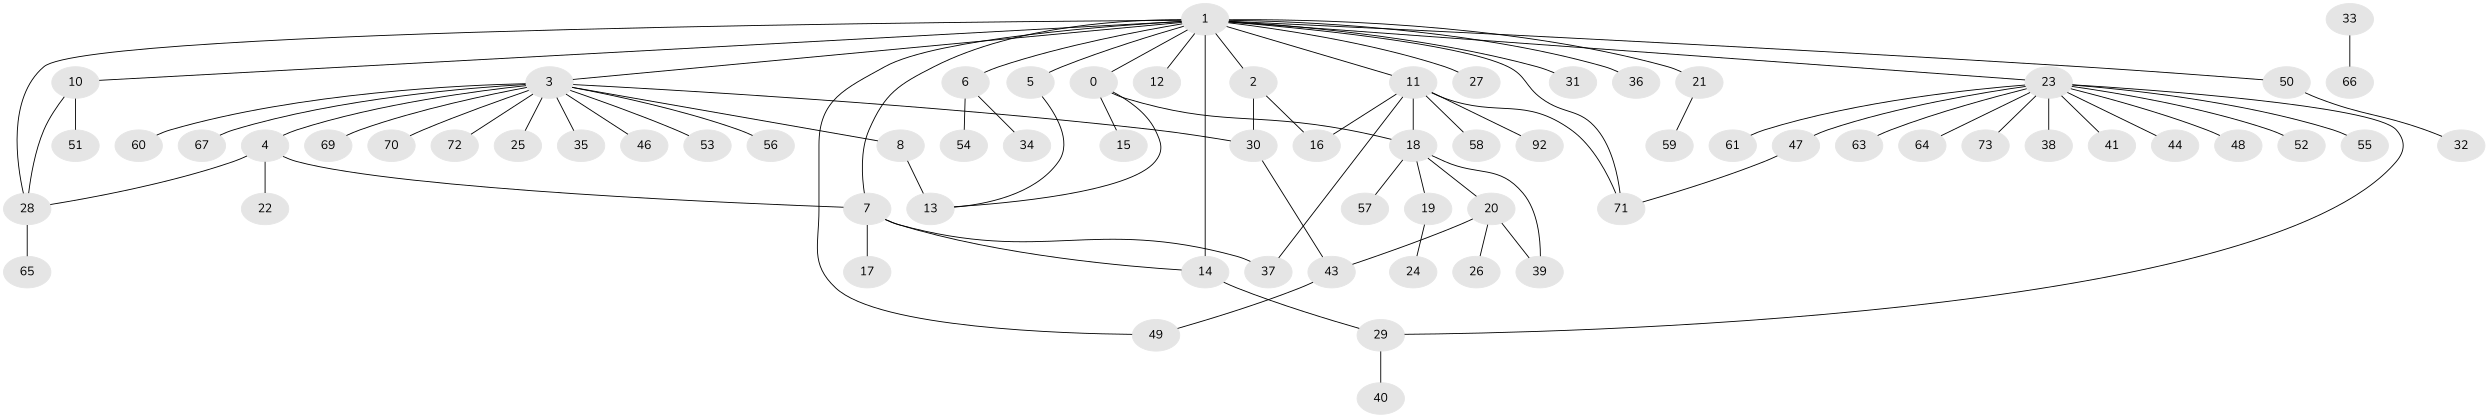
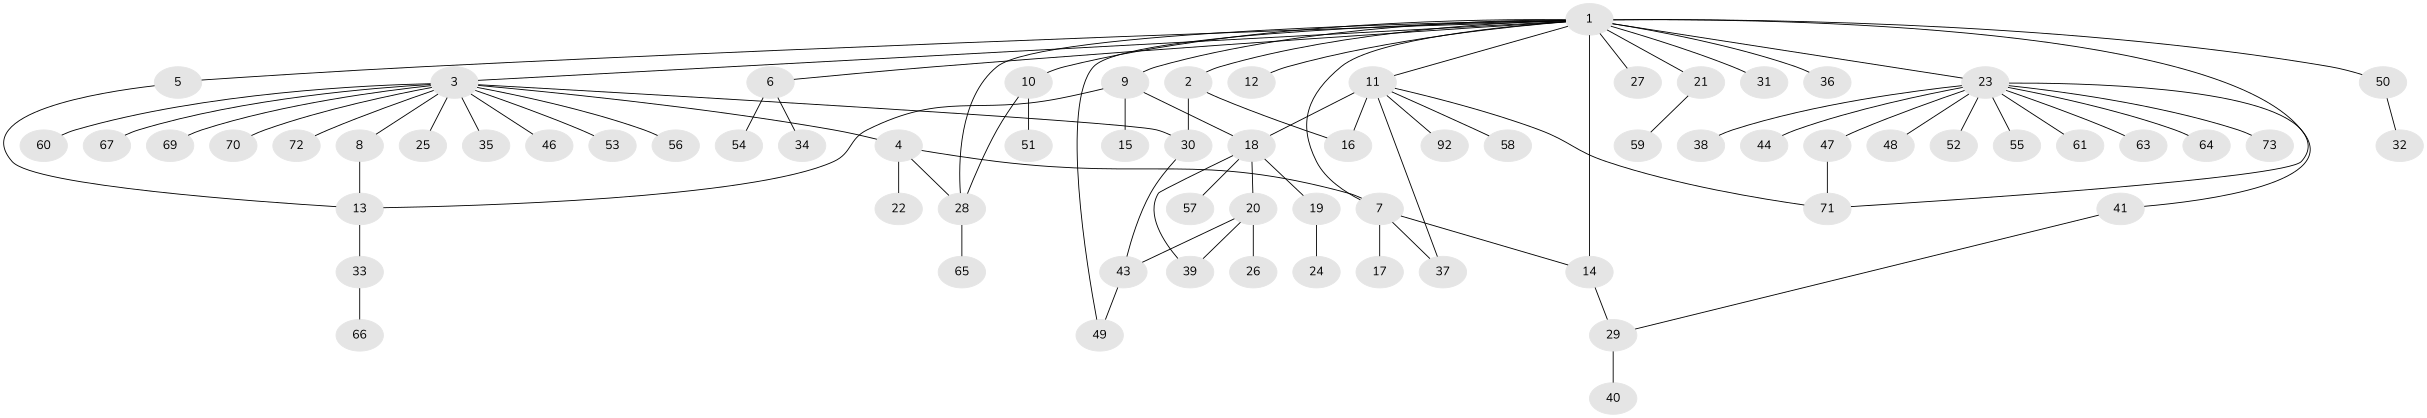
(1094, 83) -> (1125, 83)
none -> (360, 241)
(2094, 278) -> (1867, 272)
